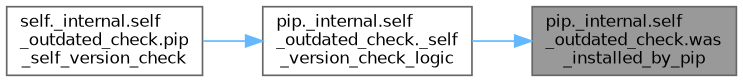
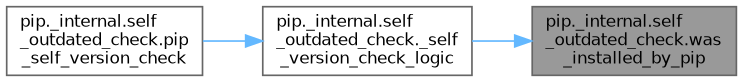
(105, 41) -> (105, 41)
